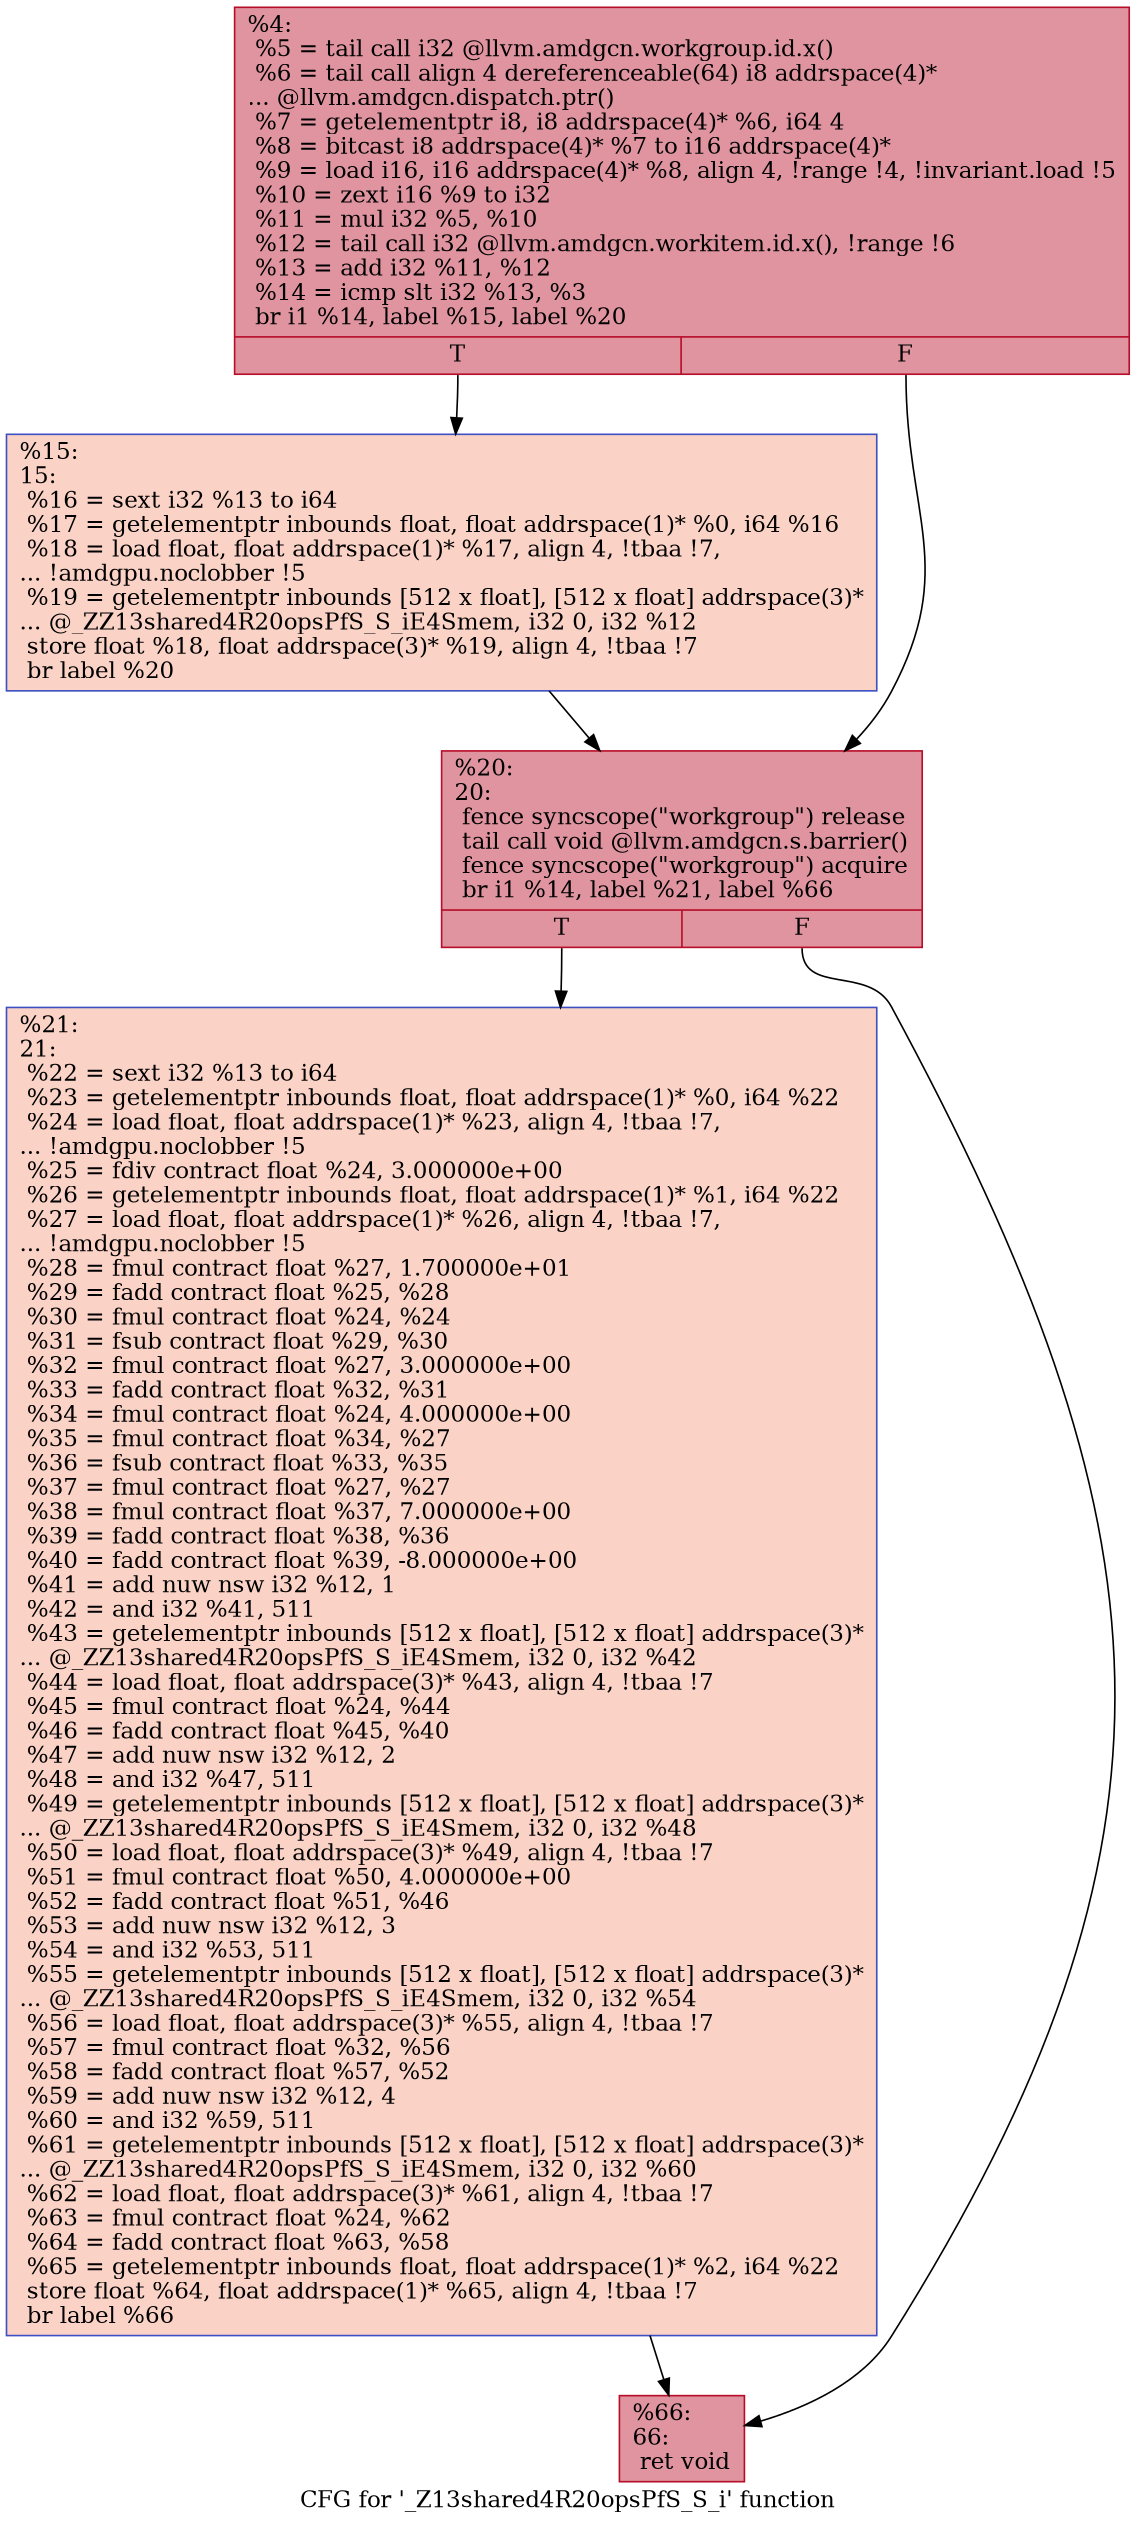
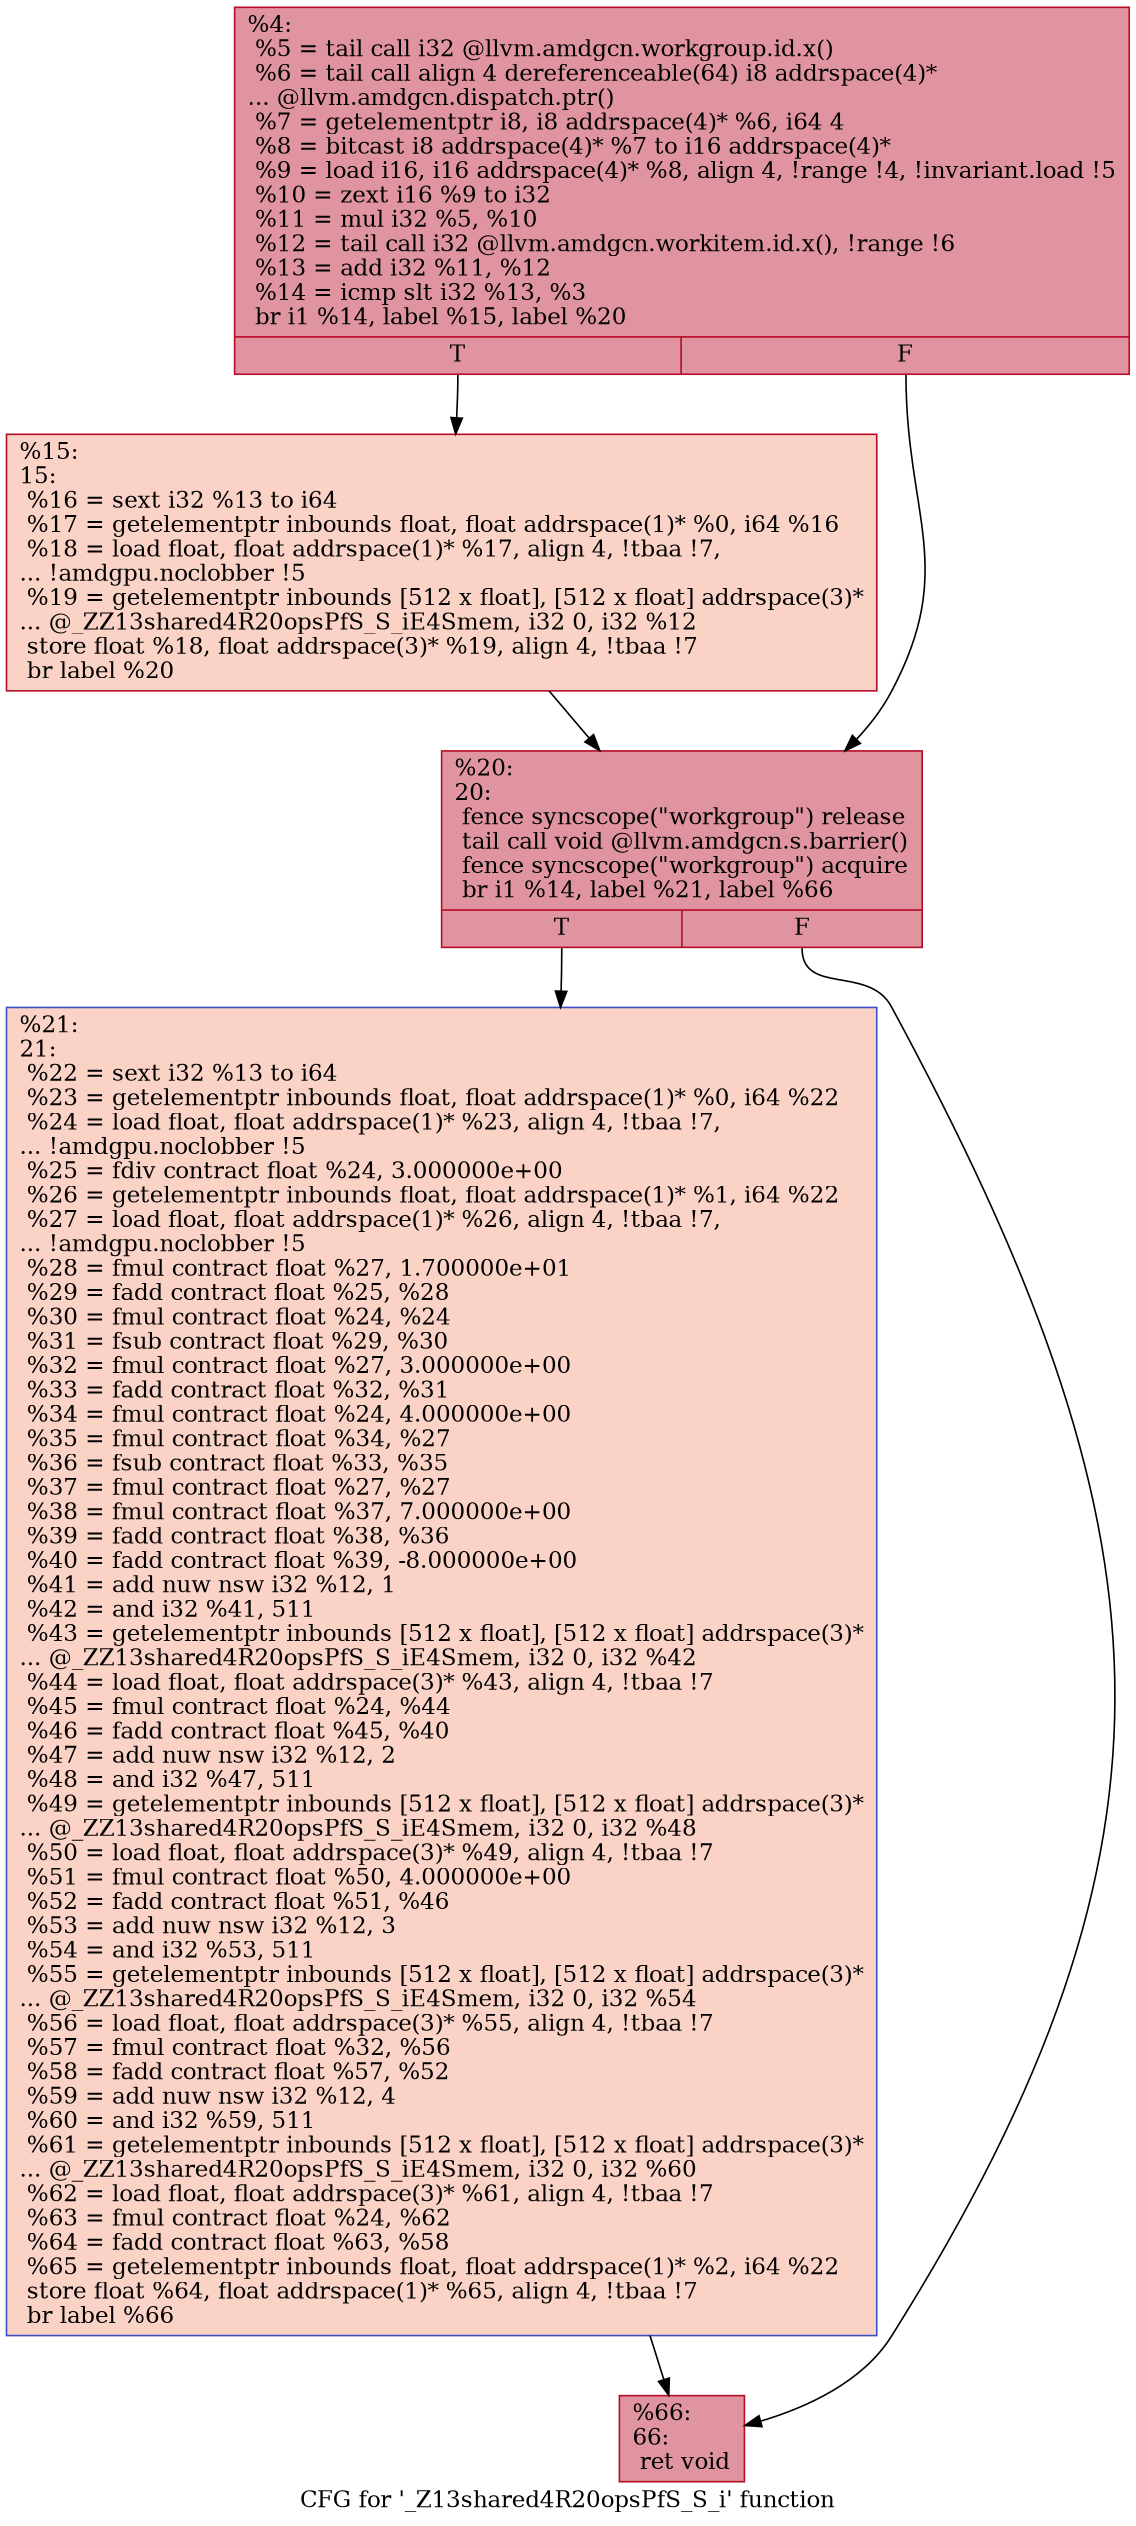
(442, 563) -> (442, 563)
